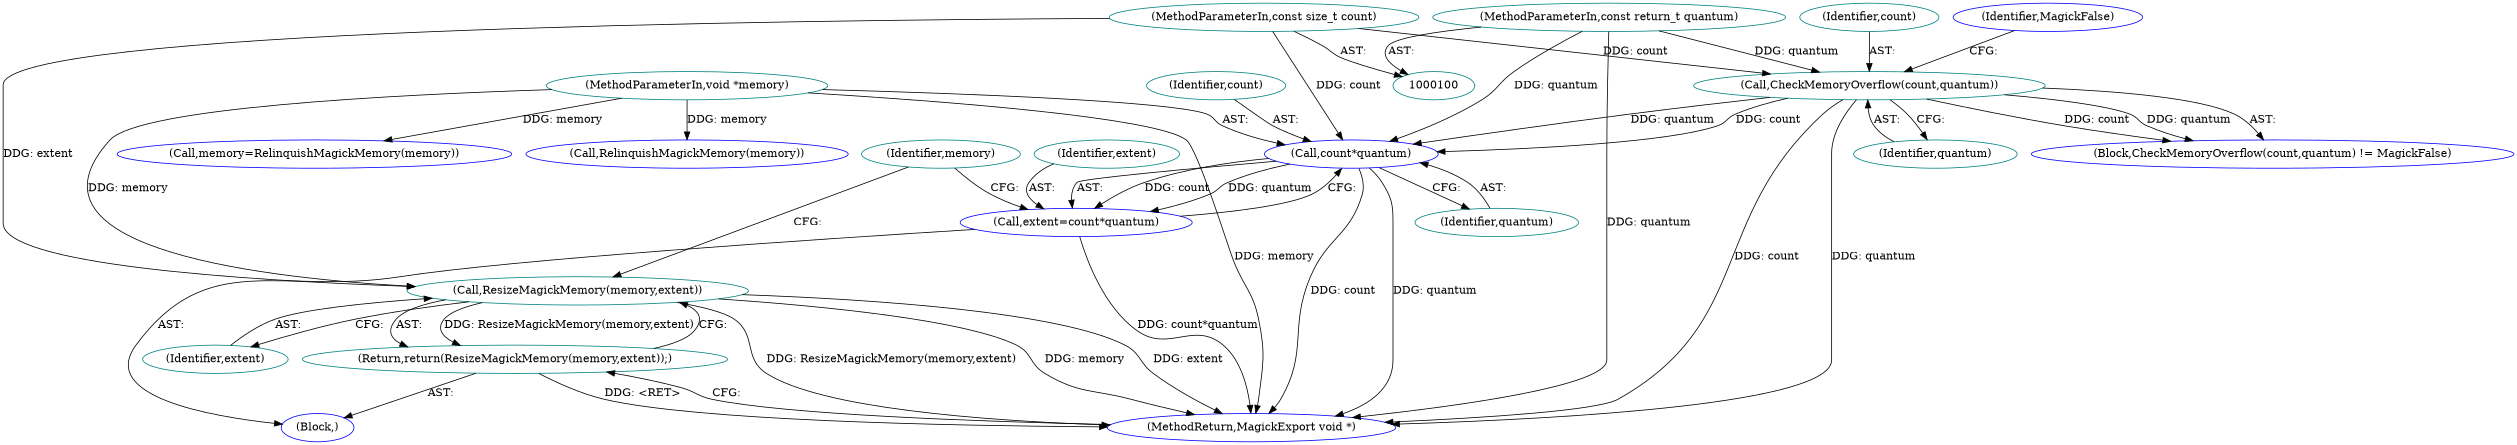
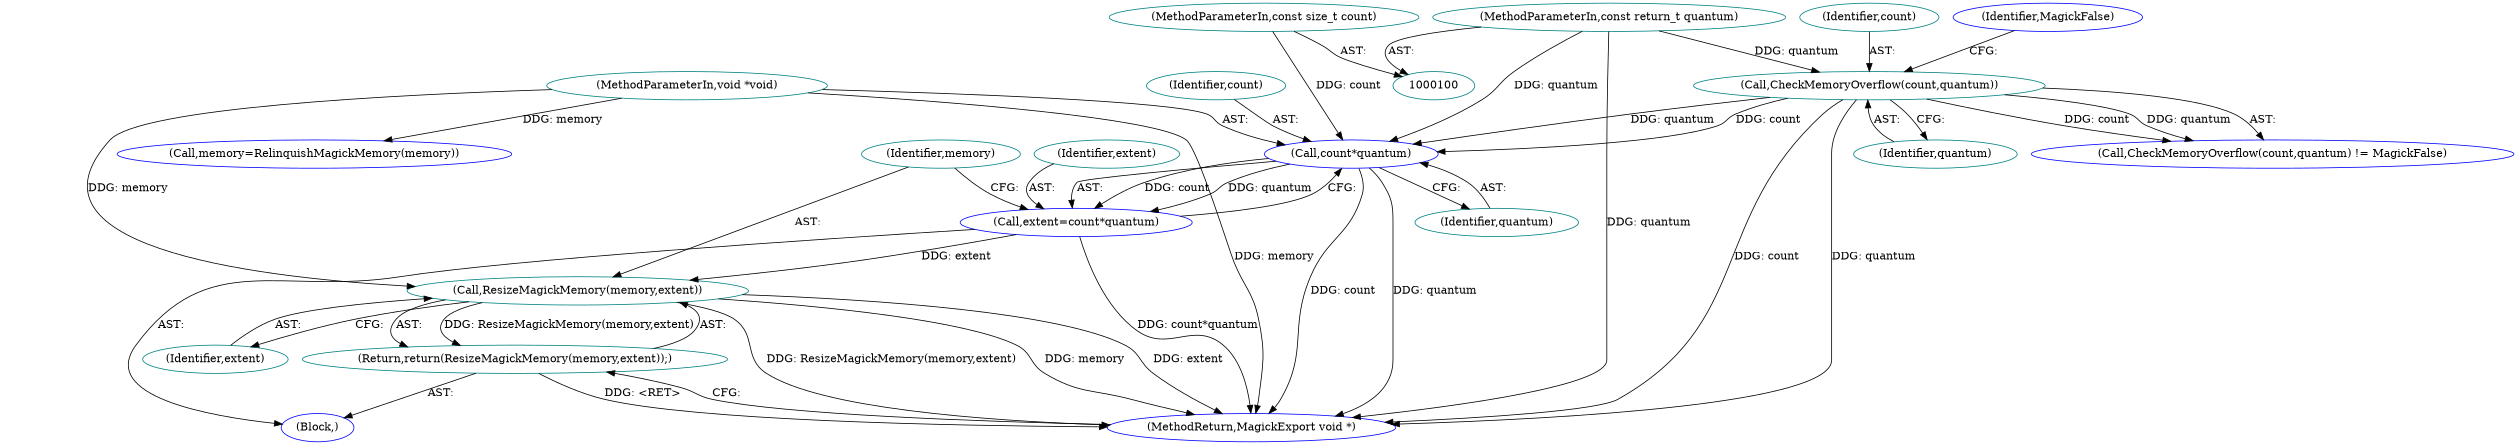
(276, 40) -> (858, 261)
(1560, 51) -> none
(687, 86) -> (687, 86)
(687, 154) -> none
(2273, 154) -> (2273, 154)
(810, 222) -> (810, 222)
(715, 325) -> (715, 325)
